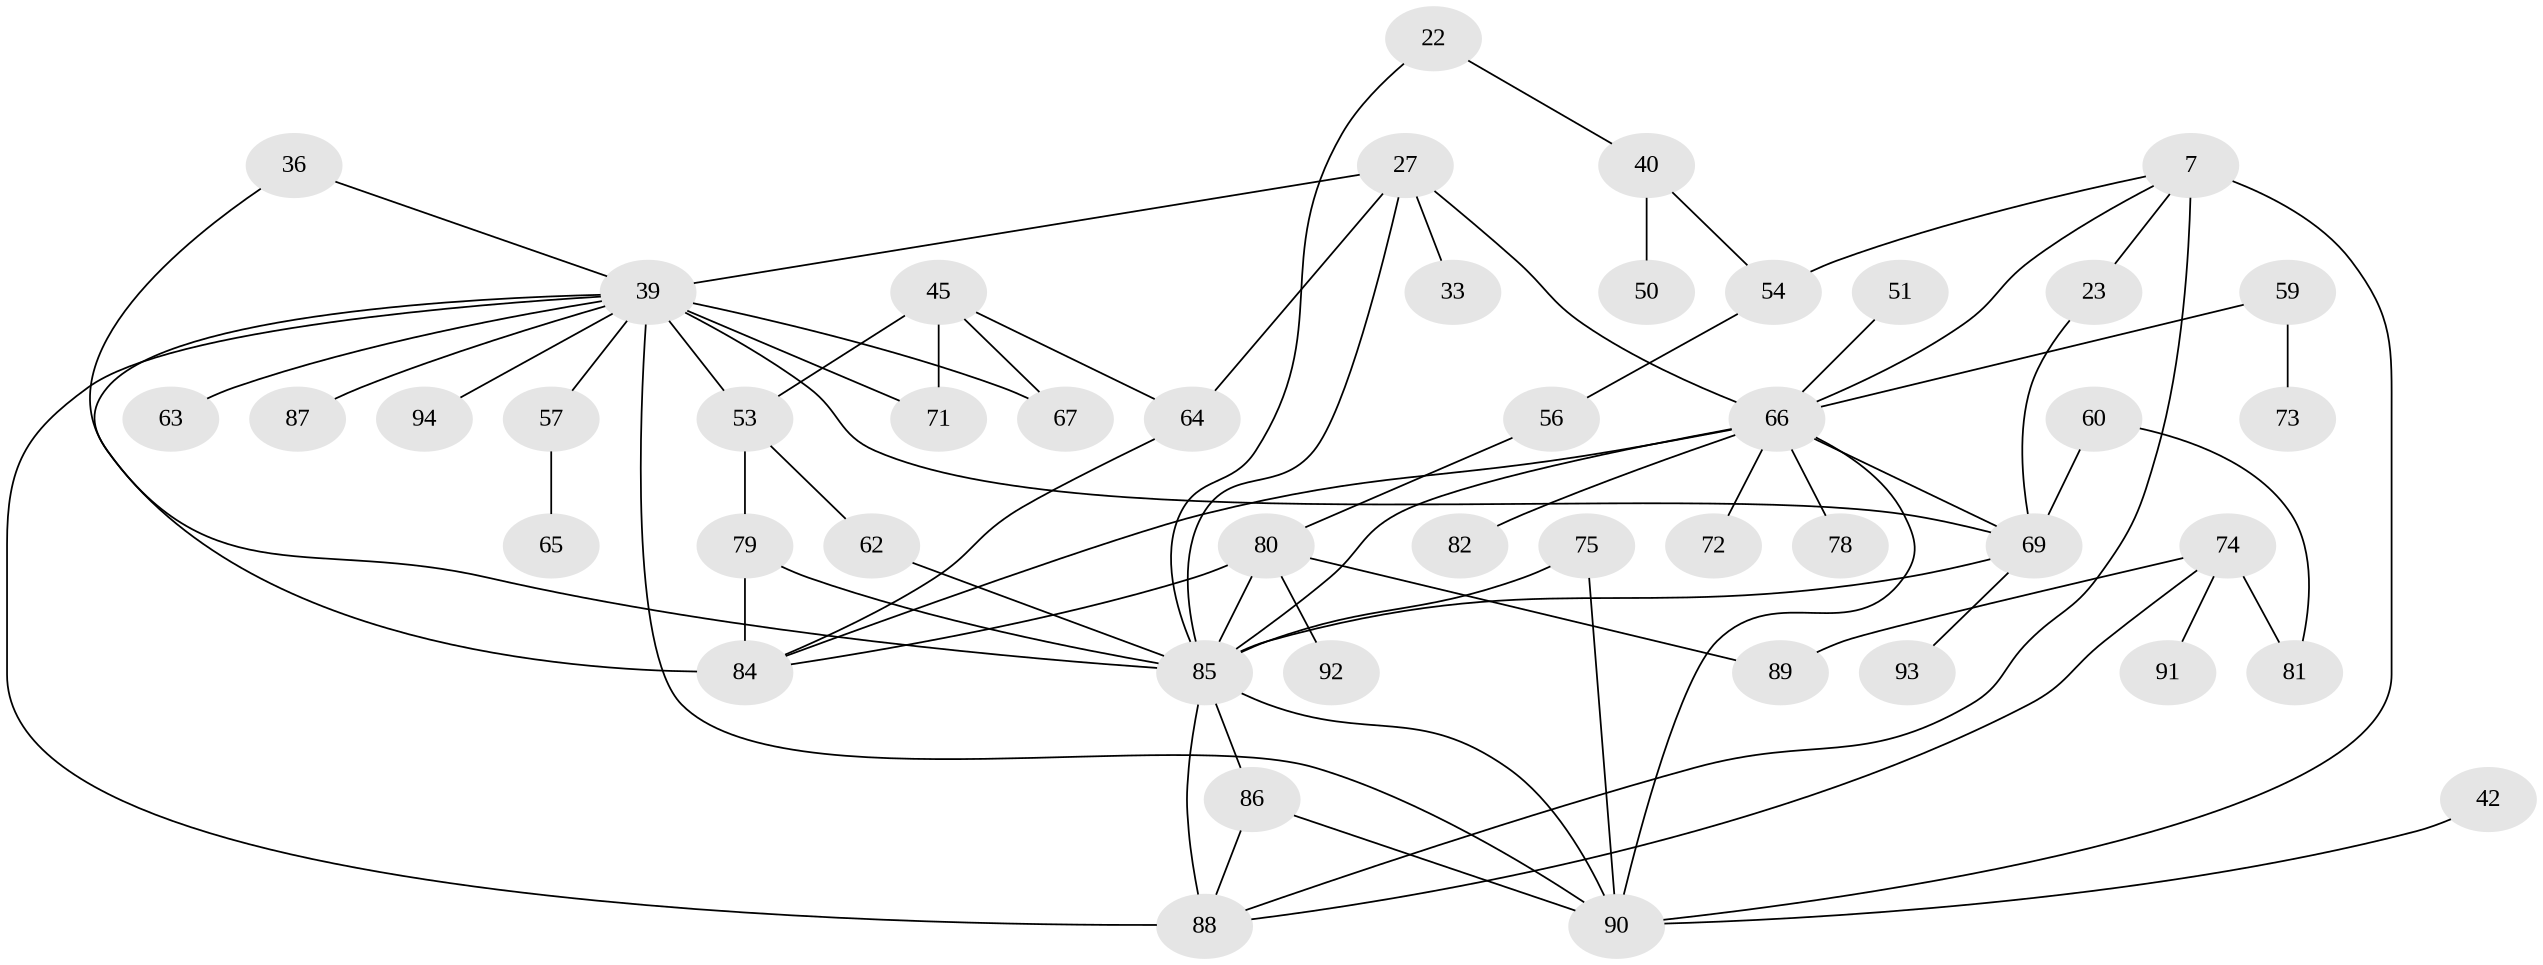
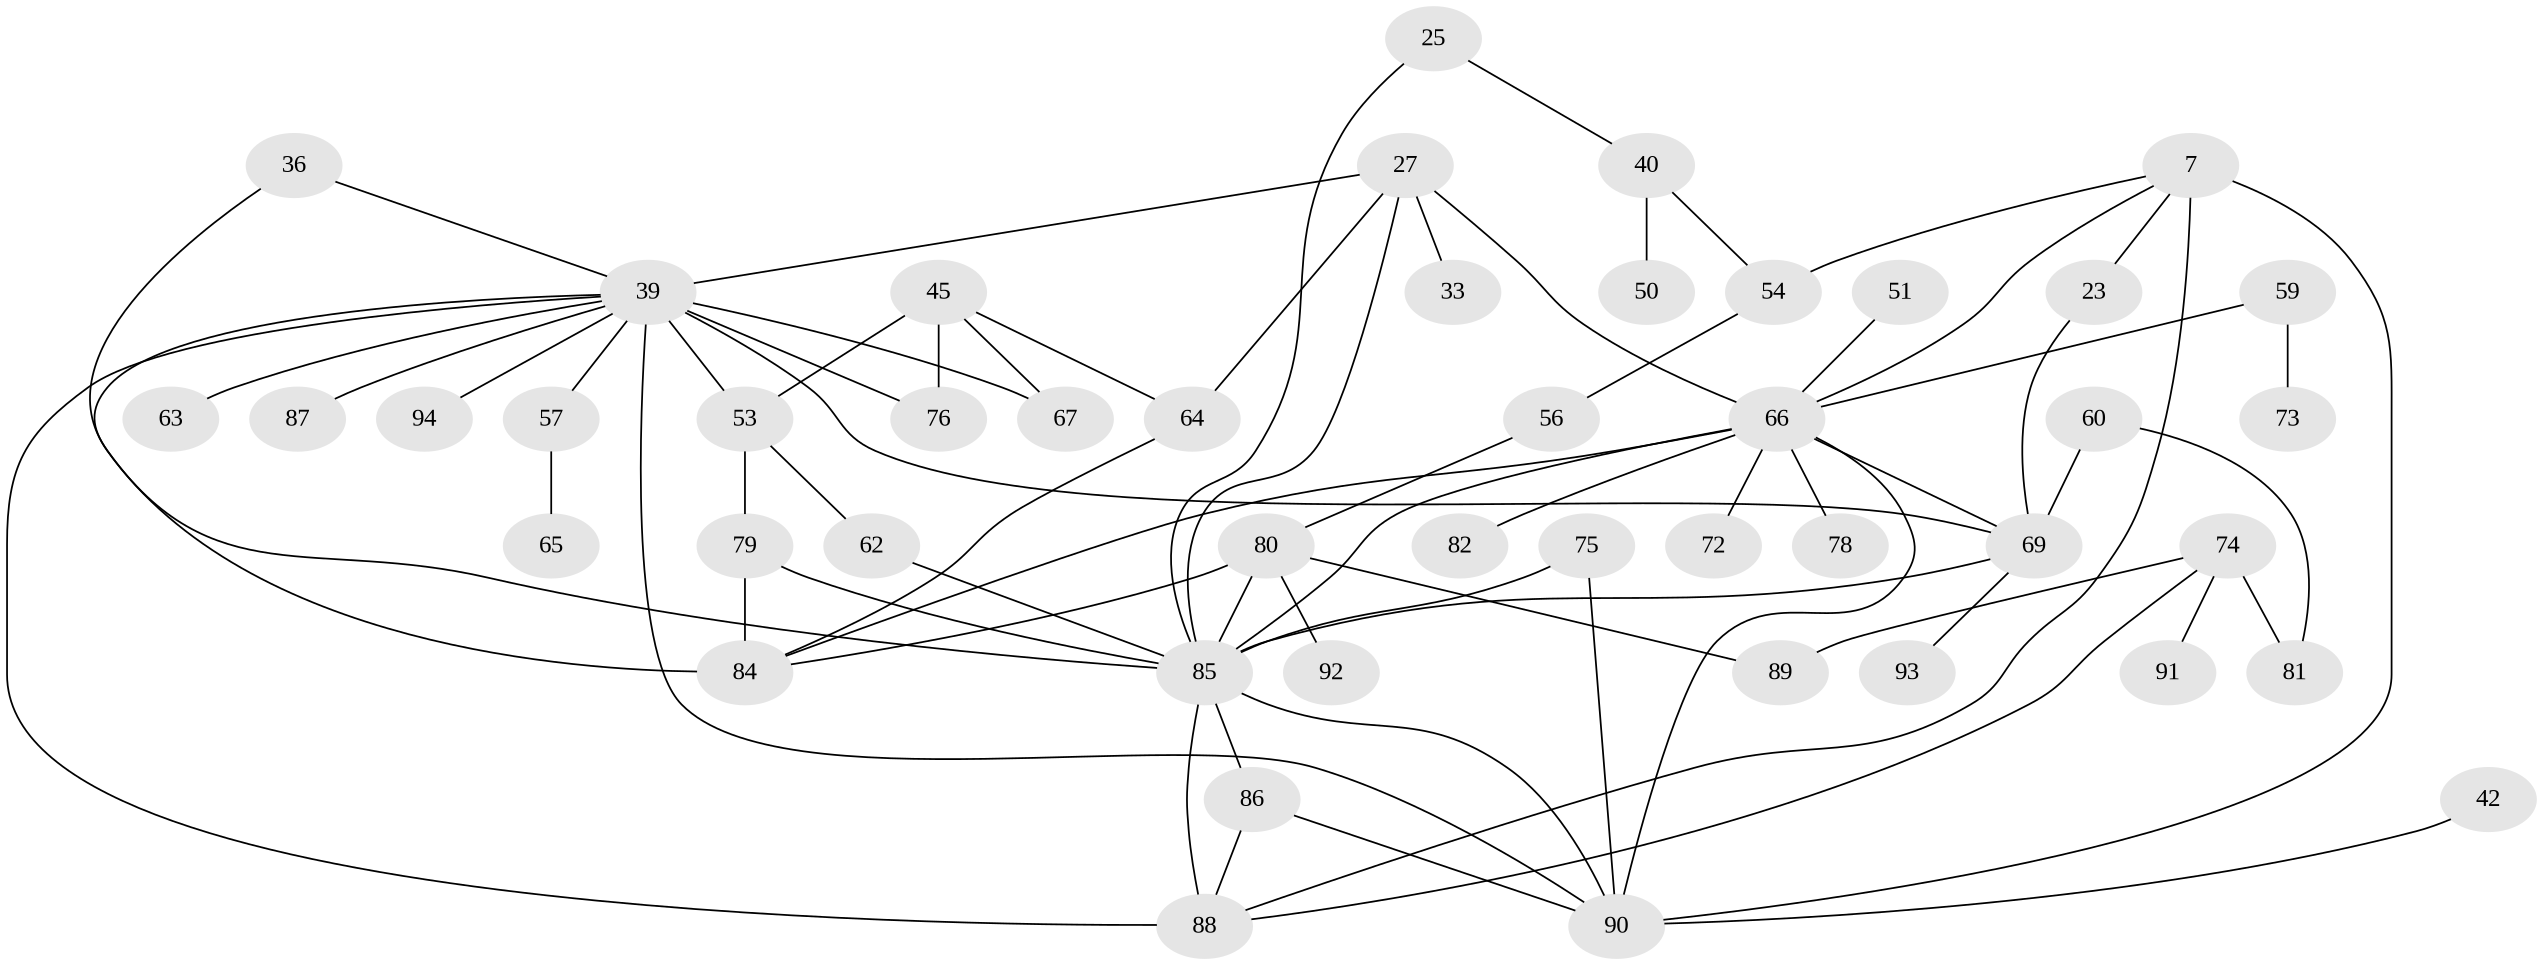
(1434, 39) -> (1434, 39)
(939, 419) -> (939, 419)
